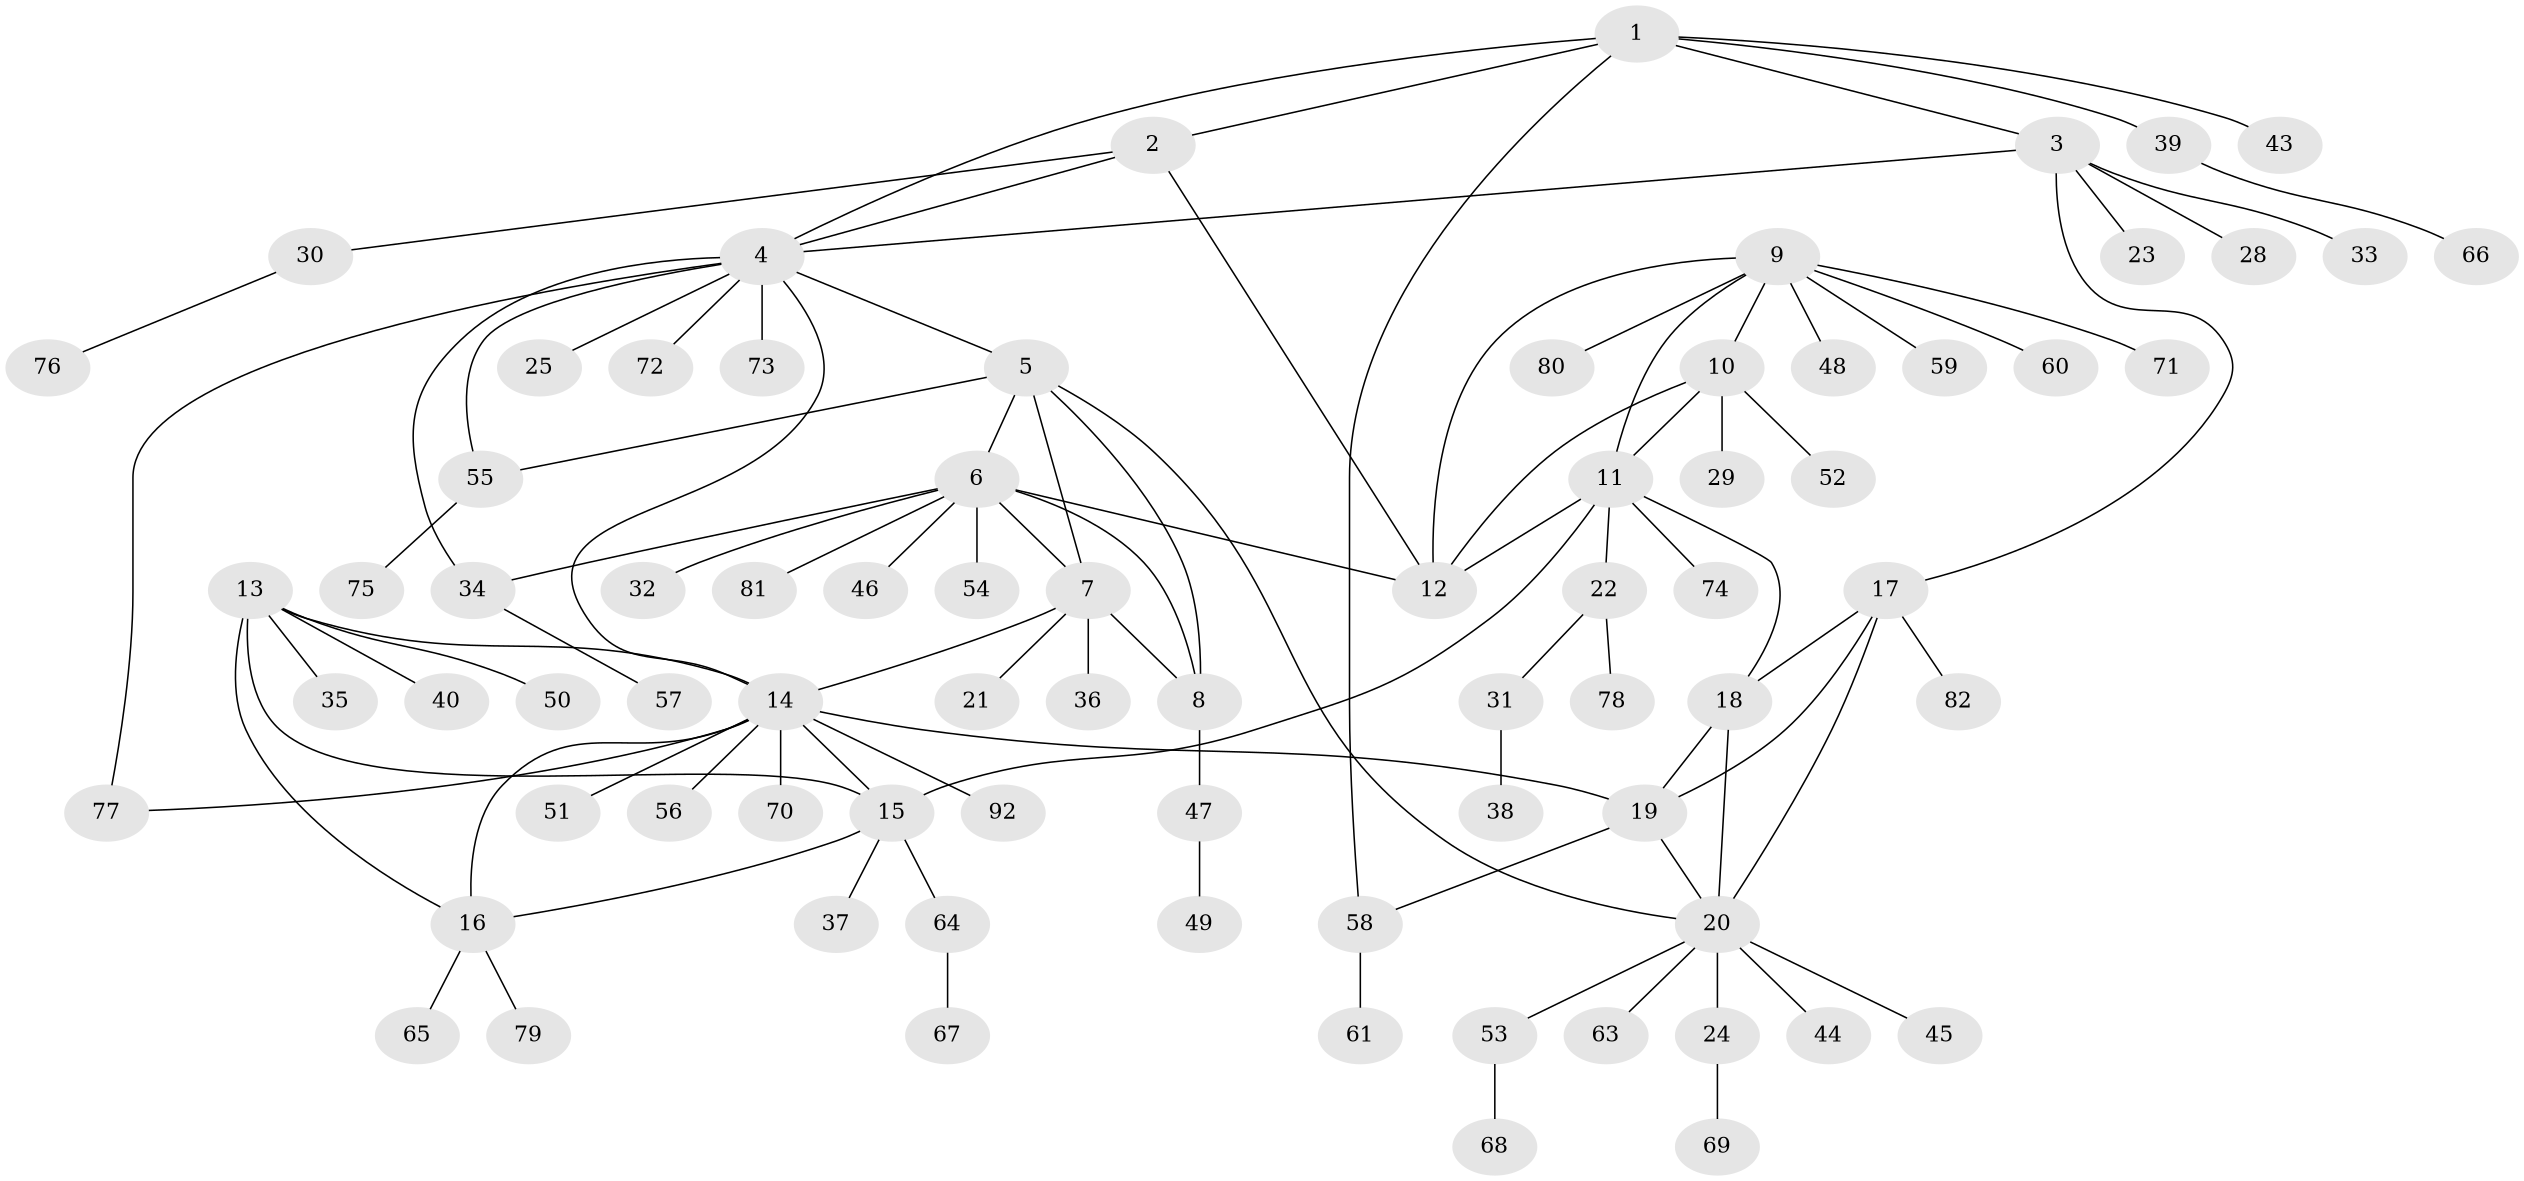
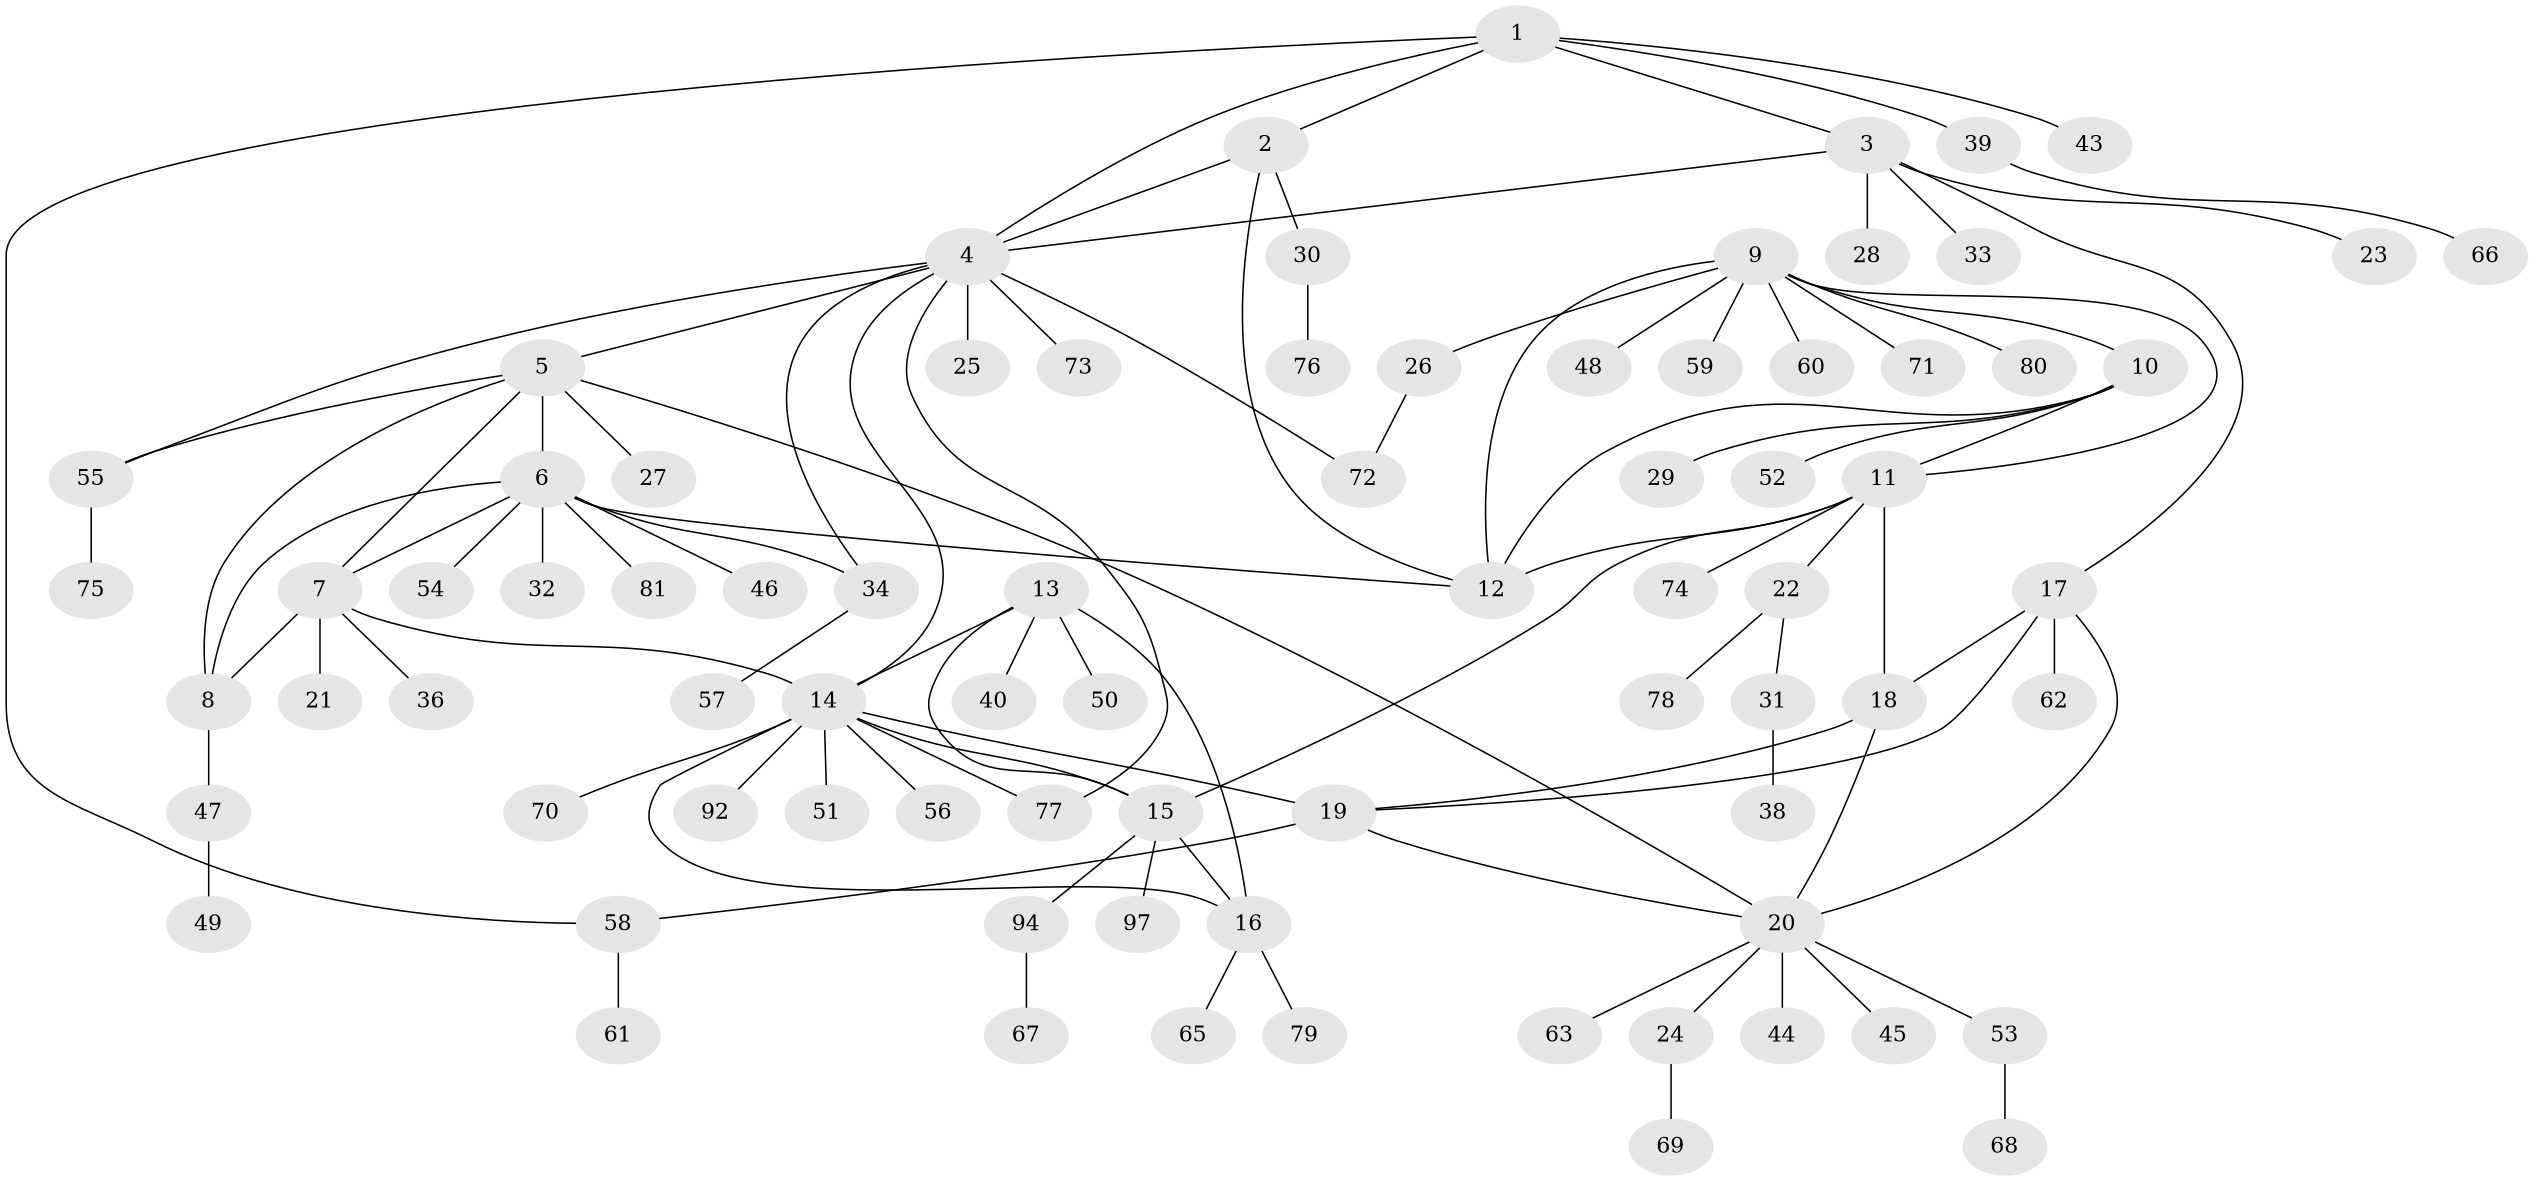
none -> (1419, 368)
none -> (654, 479)
(335, 702) -> none
(1959, 702) -> (2054, 702)
(836, 924) -> (1138, 924)
(948, 924) -> (1026, 924)
